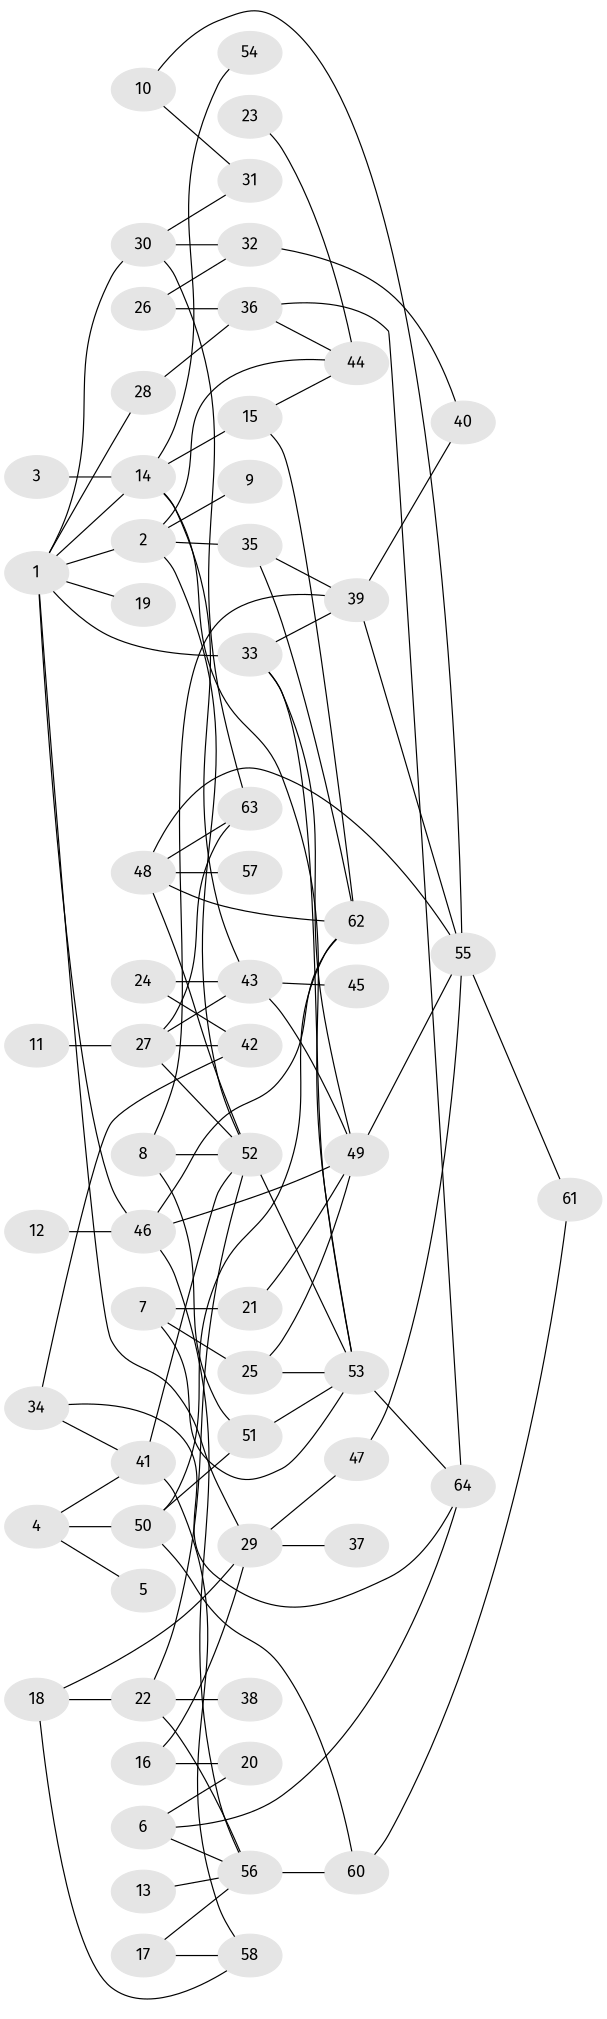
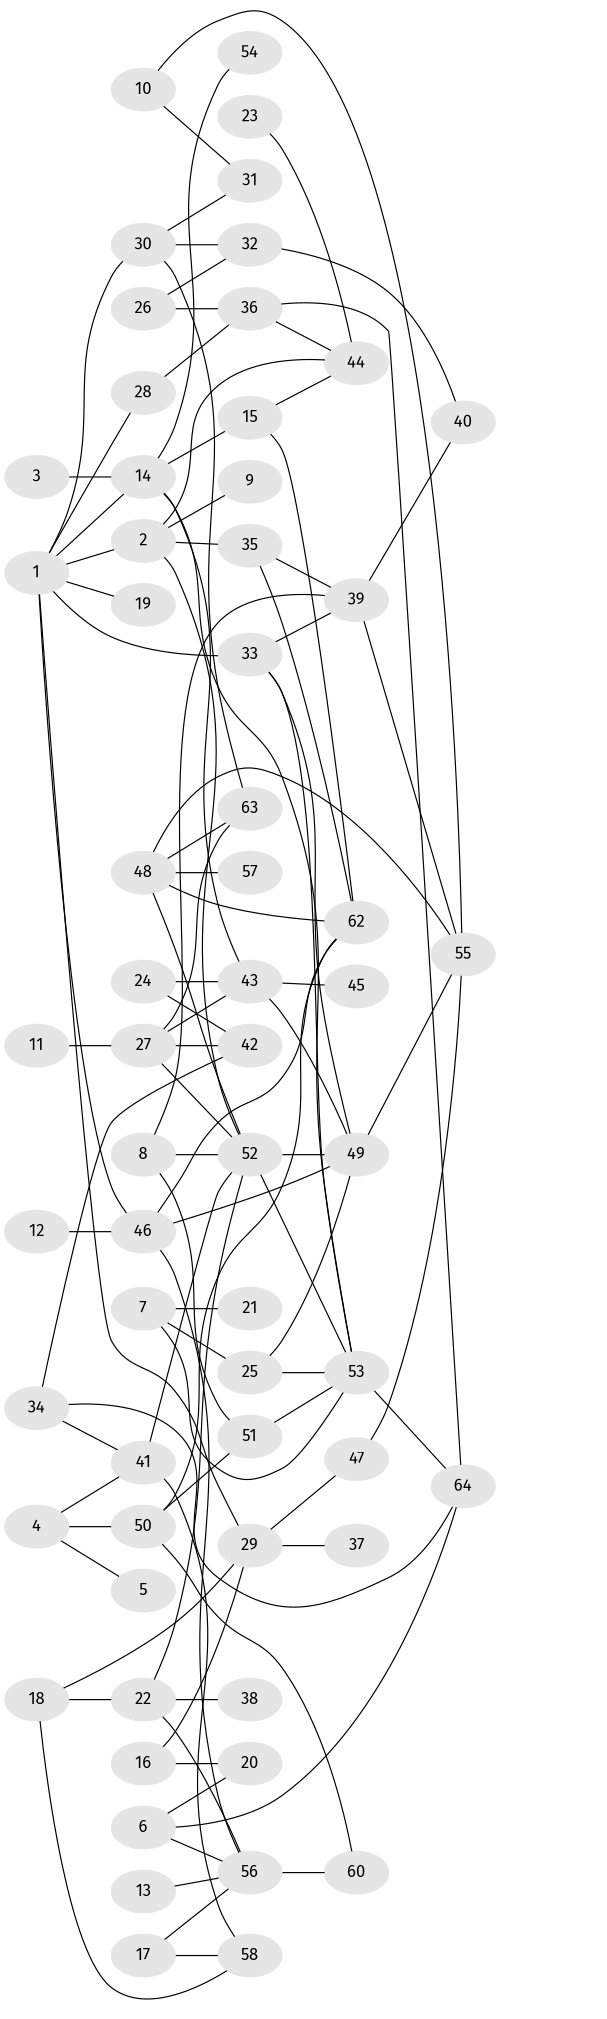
(570, 1200) -> none
(307, 1233) -> (303, 1155)
